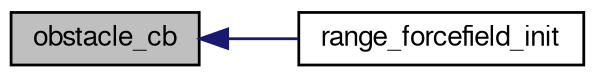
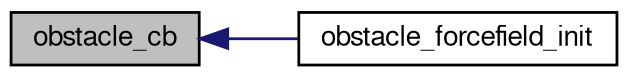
(441, 39) -> (458, 39)
